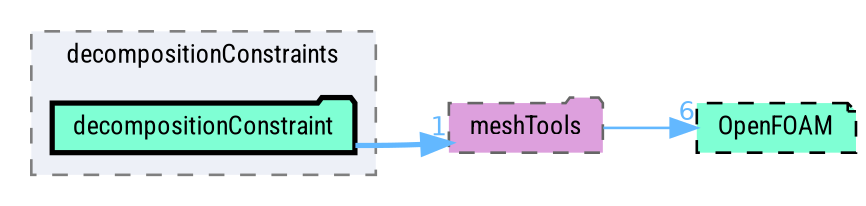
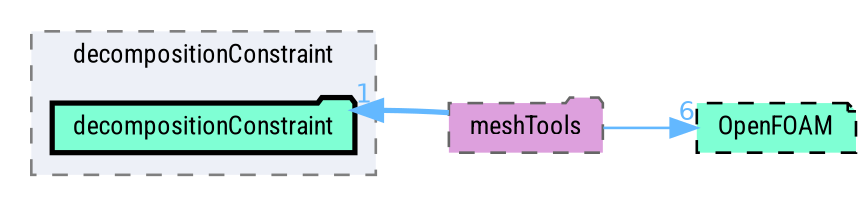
(204, 56) -> (204, 56)
(392, 145) -> (415, 111)
